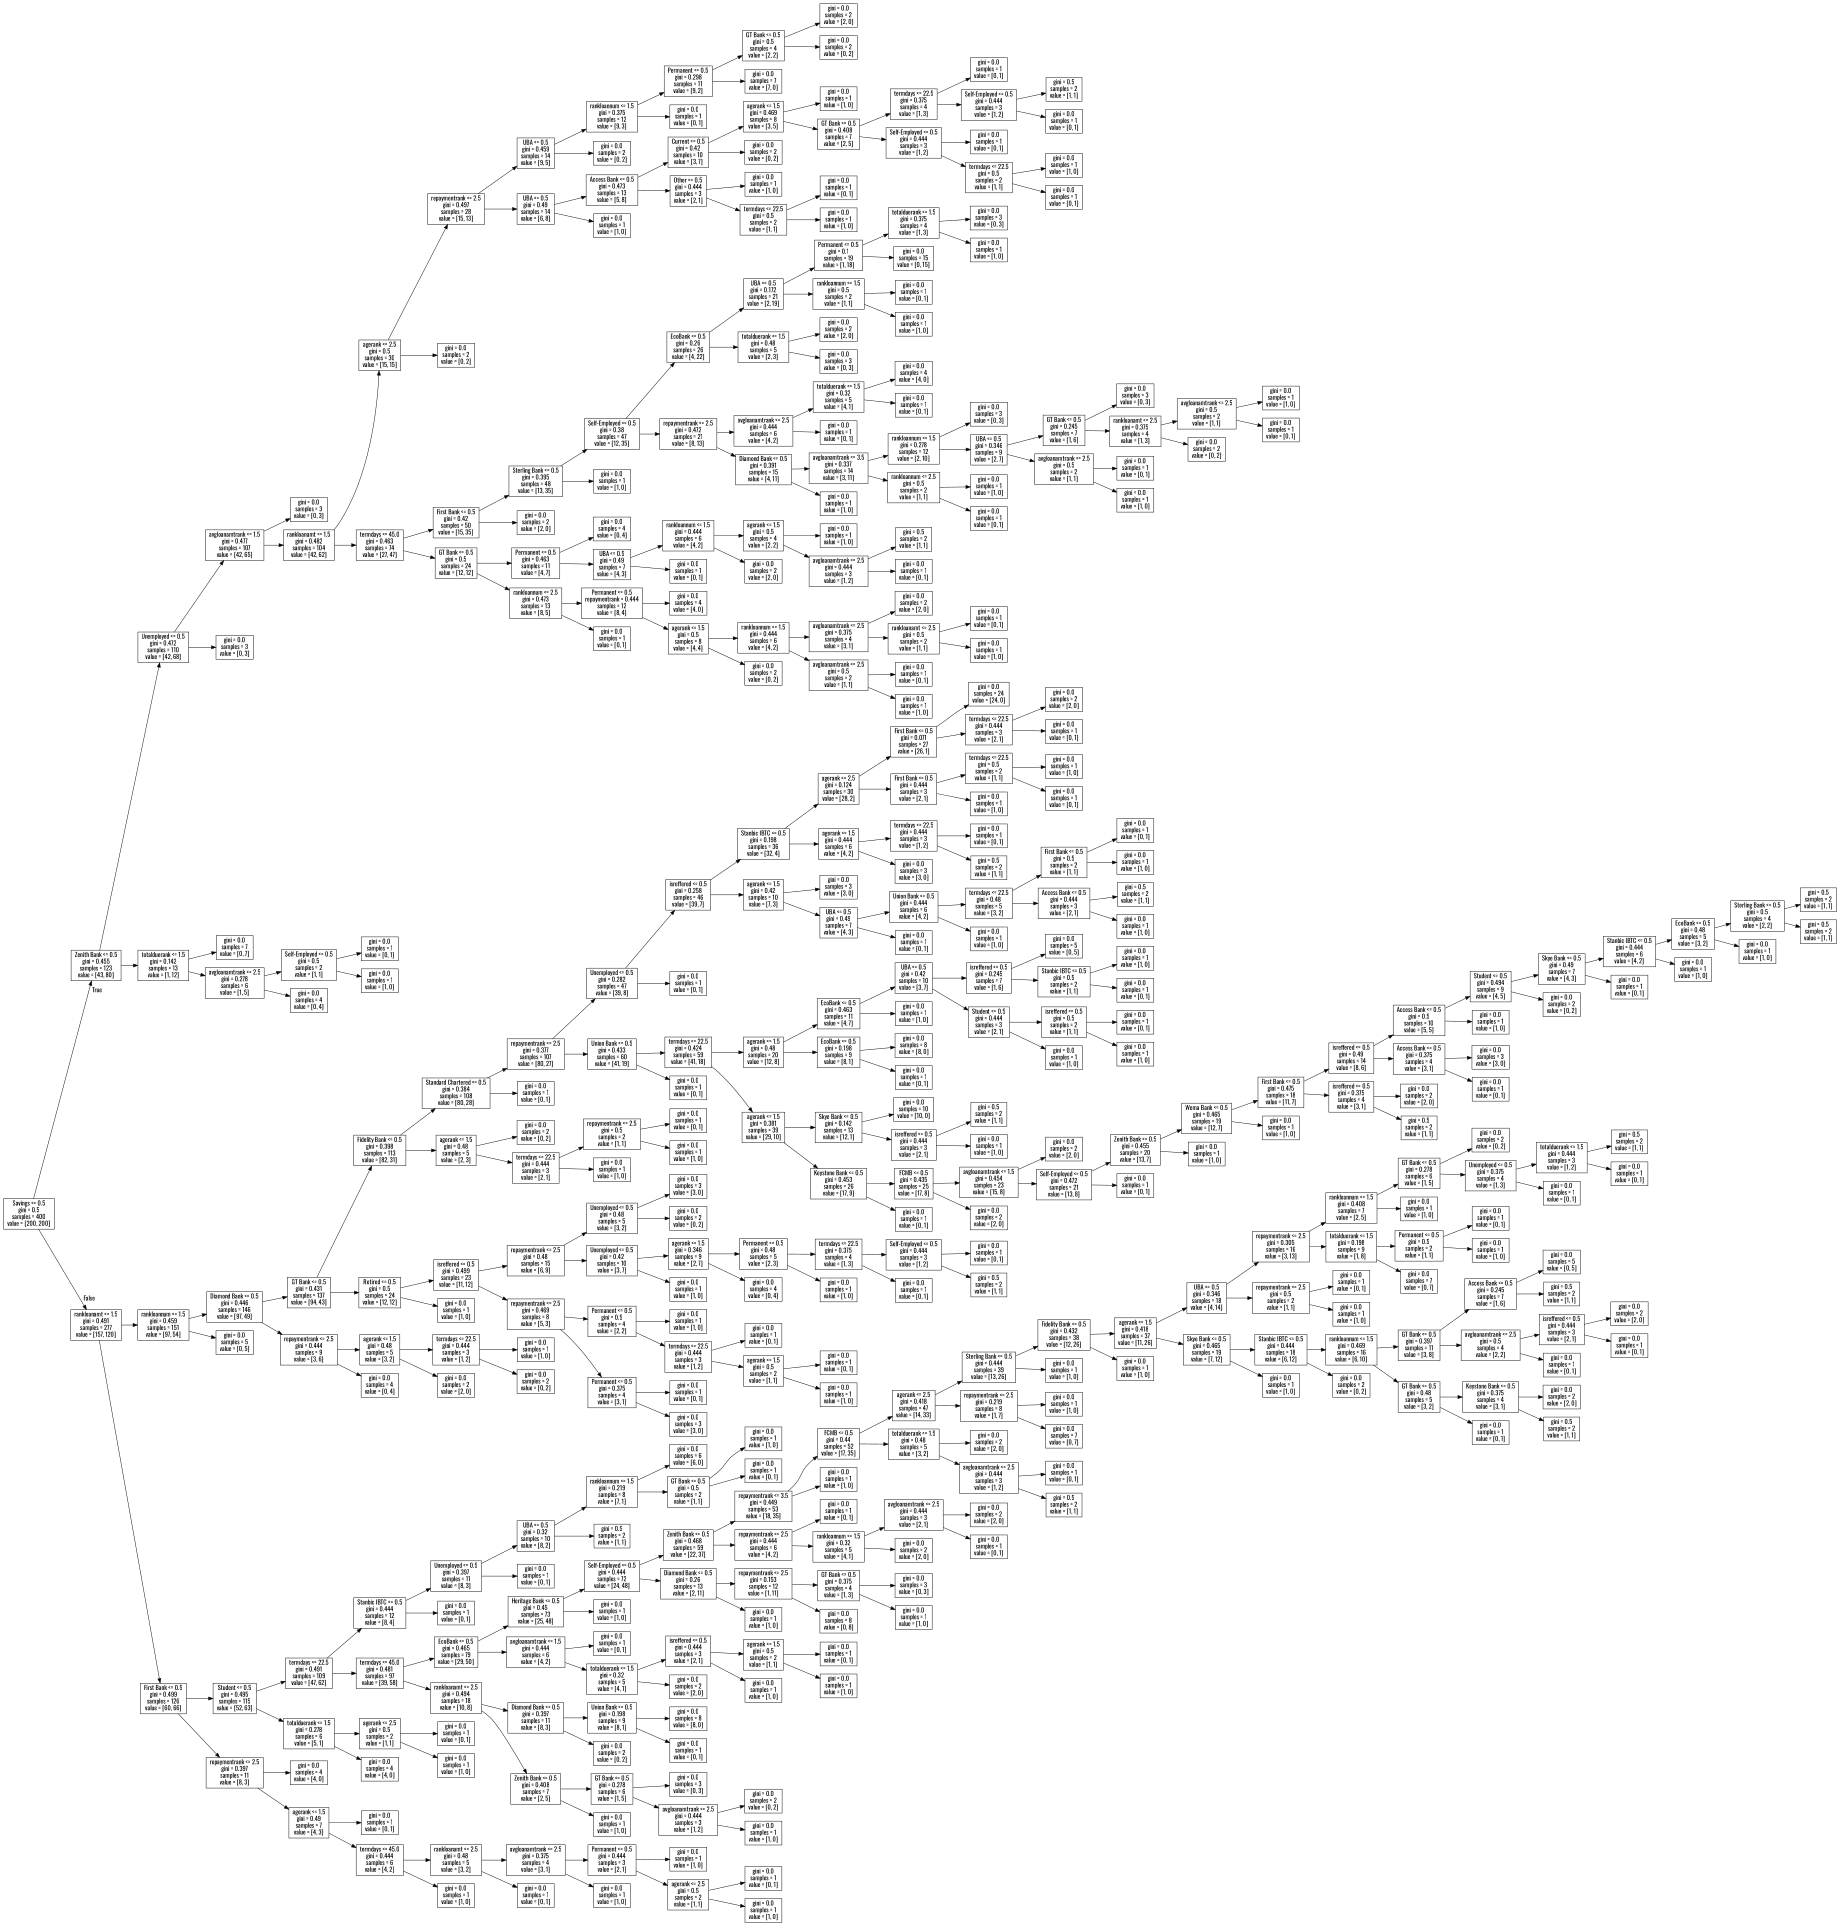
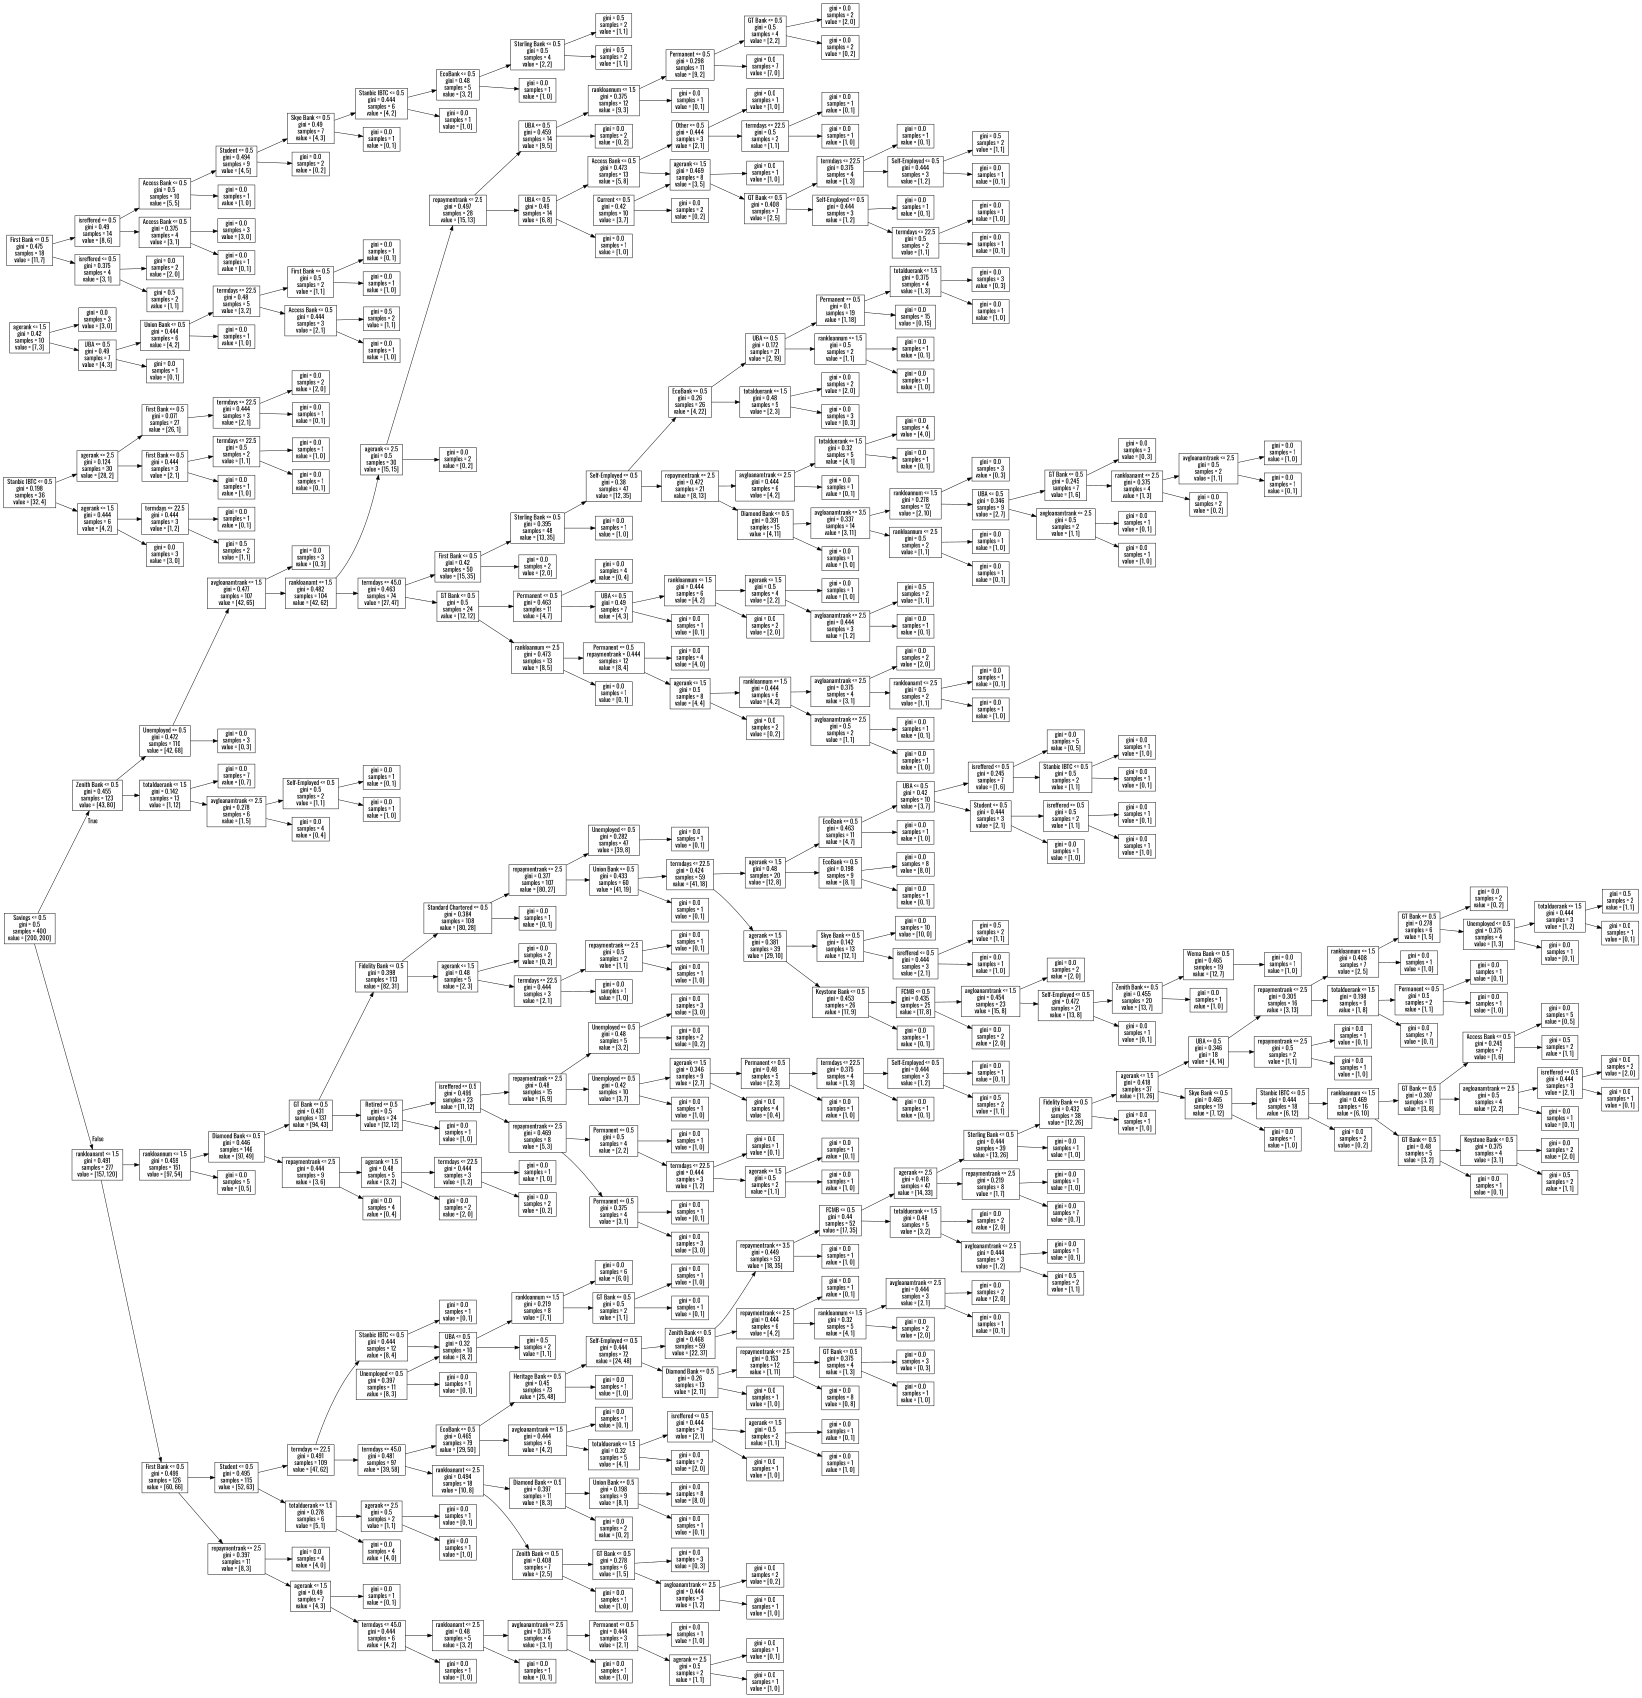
(651, 171) -> (653, 173)
(989, 694) -> none
(688, 895) -> none
(1243, 1106) -> none
(1207, 1298) -> (1208, 1052)
(416, 1595) -> (421, 1347)
